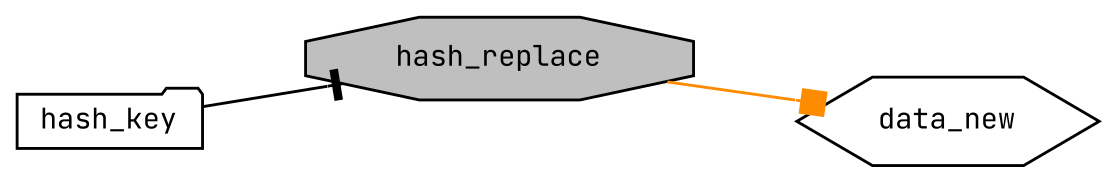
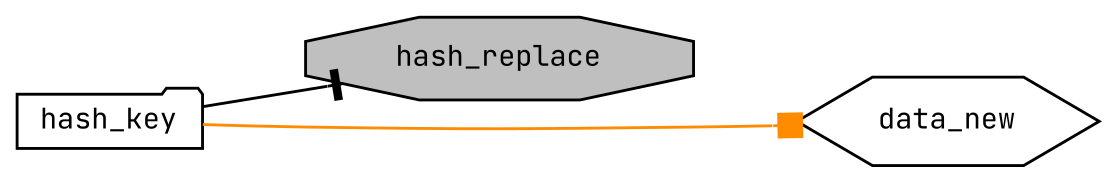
(731, 91) -> (488, 129)
